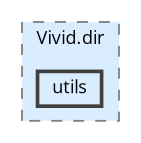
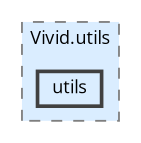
(70, 39) -> (70, 39)
